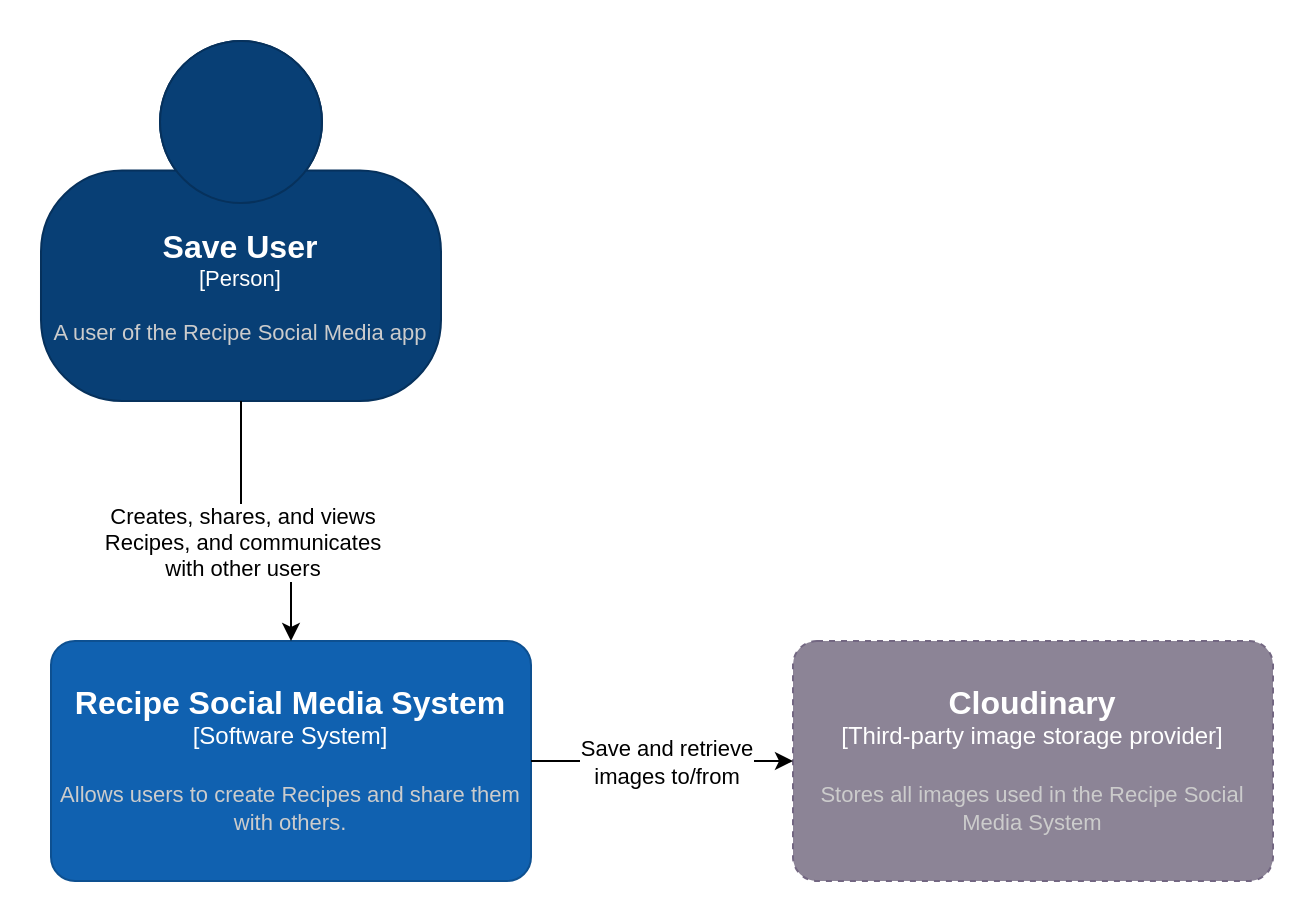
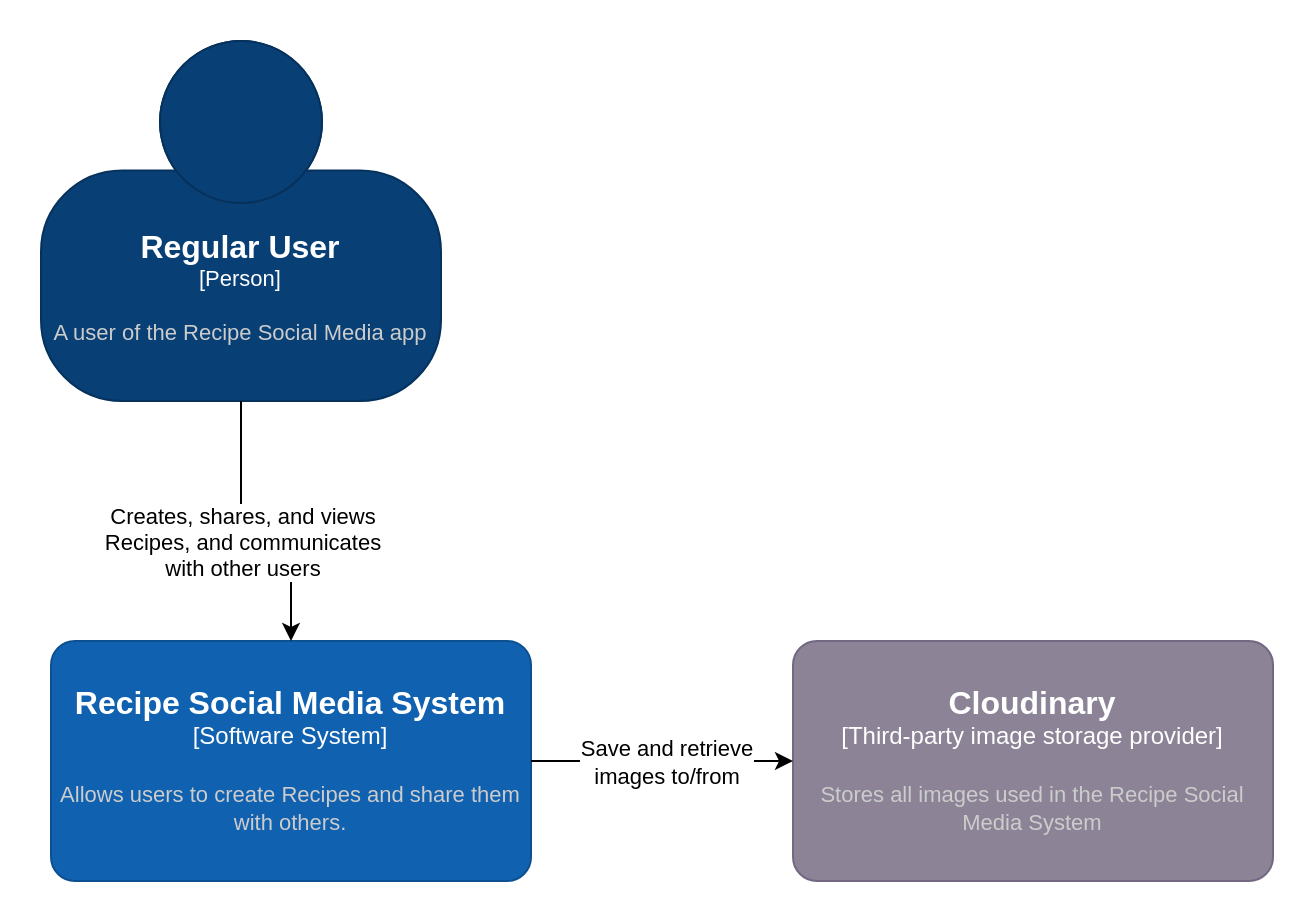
(241, 287) -> (241, 287)
(1033, 761) -> (1033, 761)
